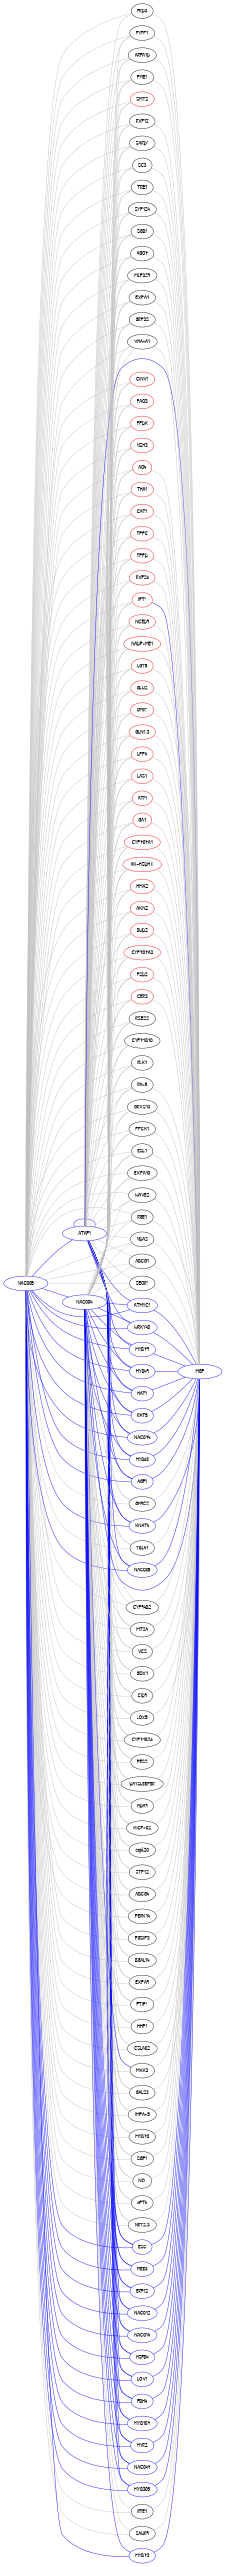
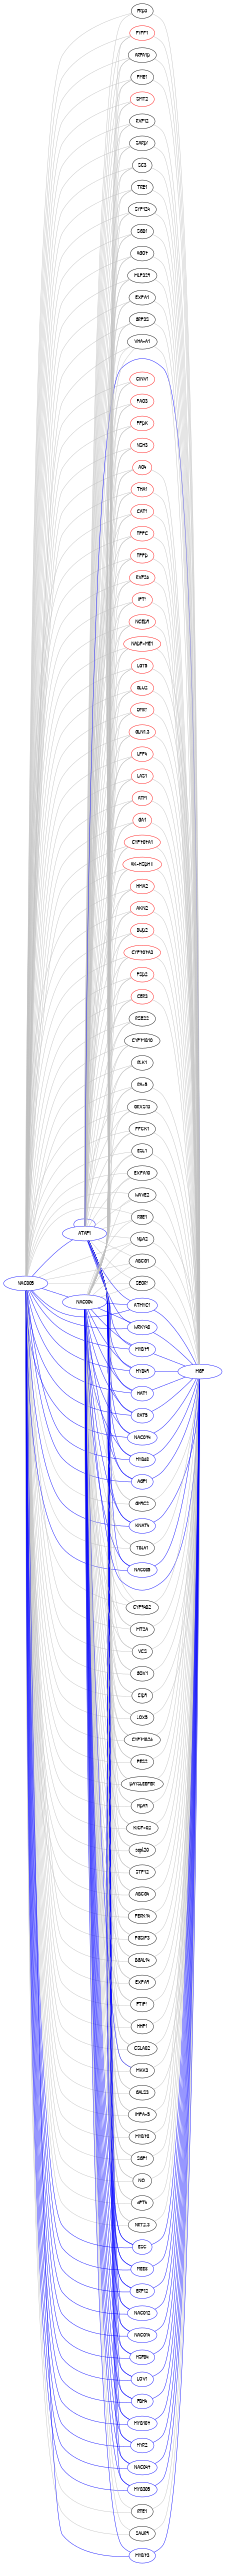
(142, 33) -> (142, 33)
(189, 980) -> (189, 980)
